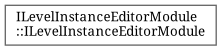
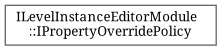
(111, 25) -> (111, 25)
